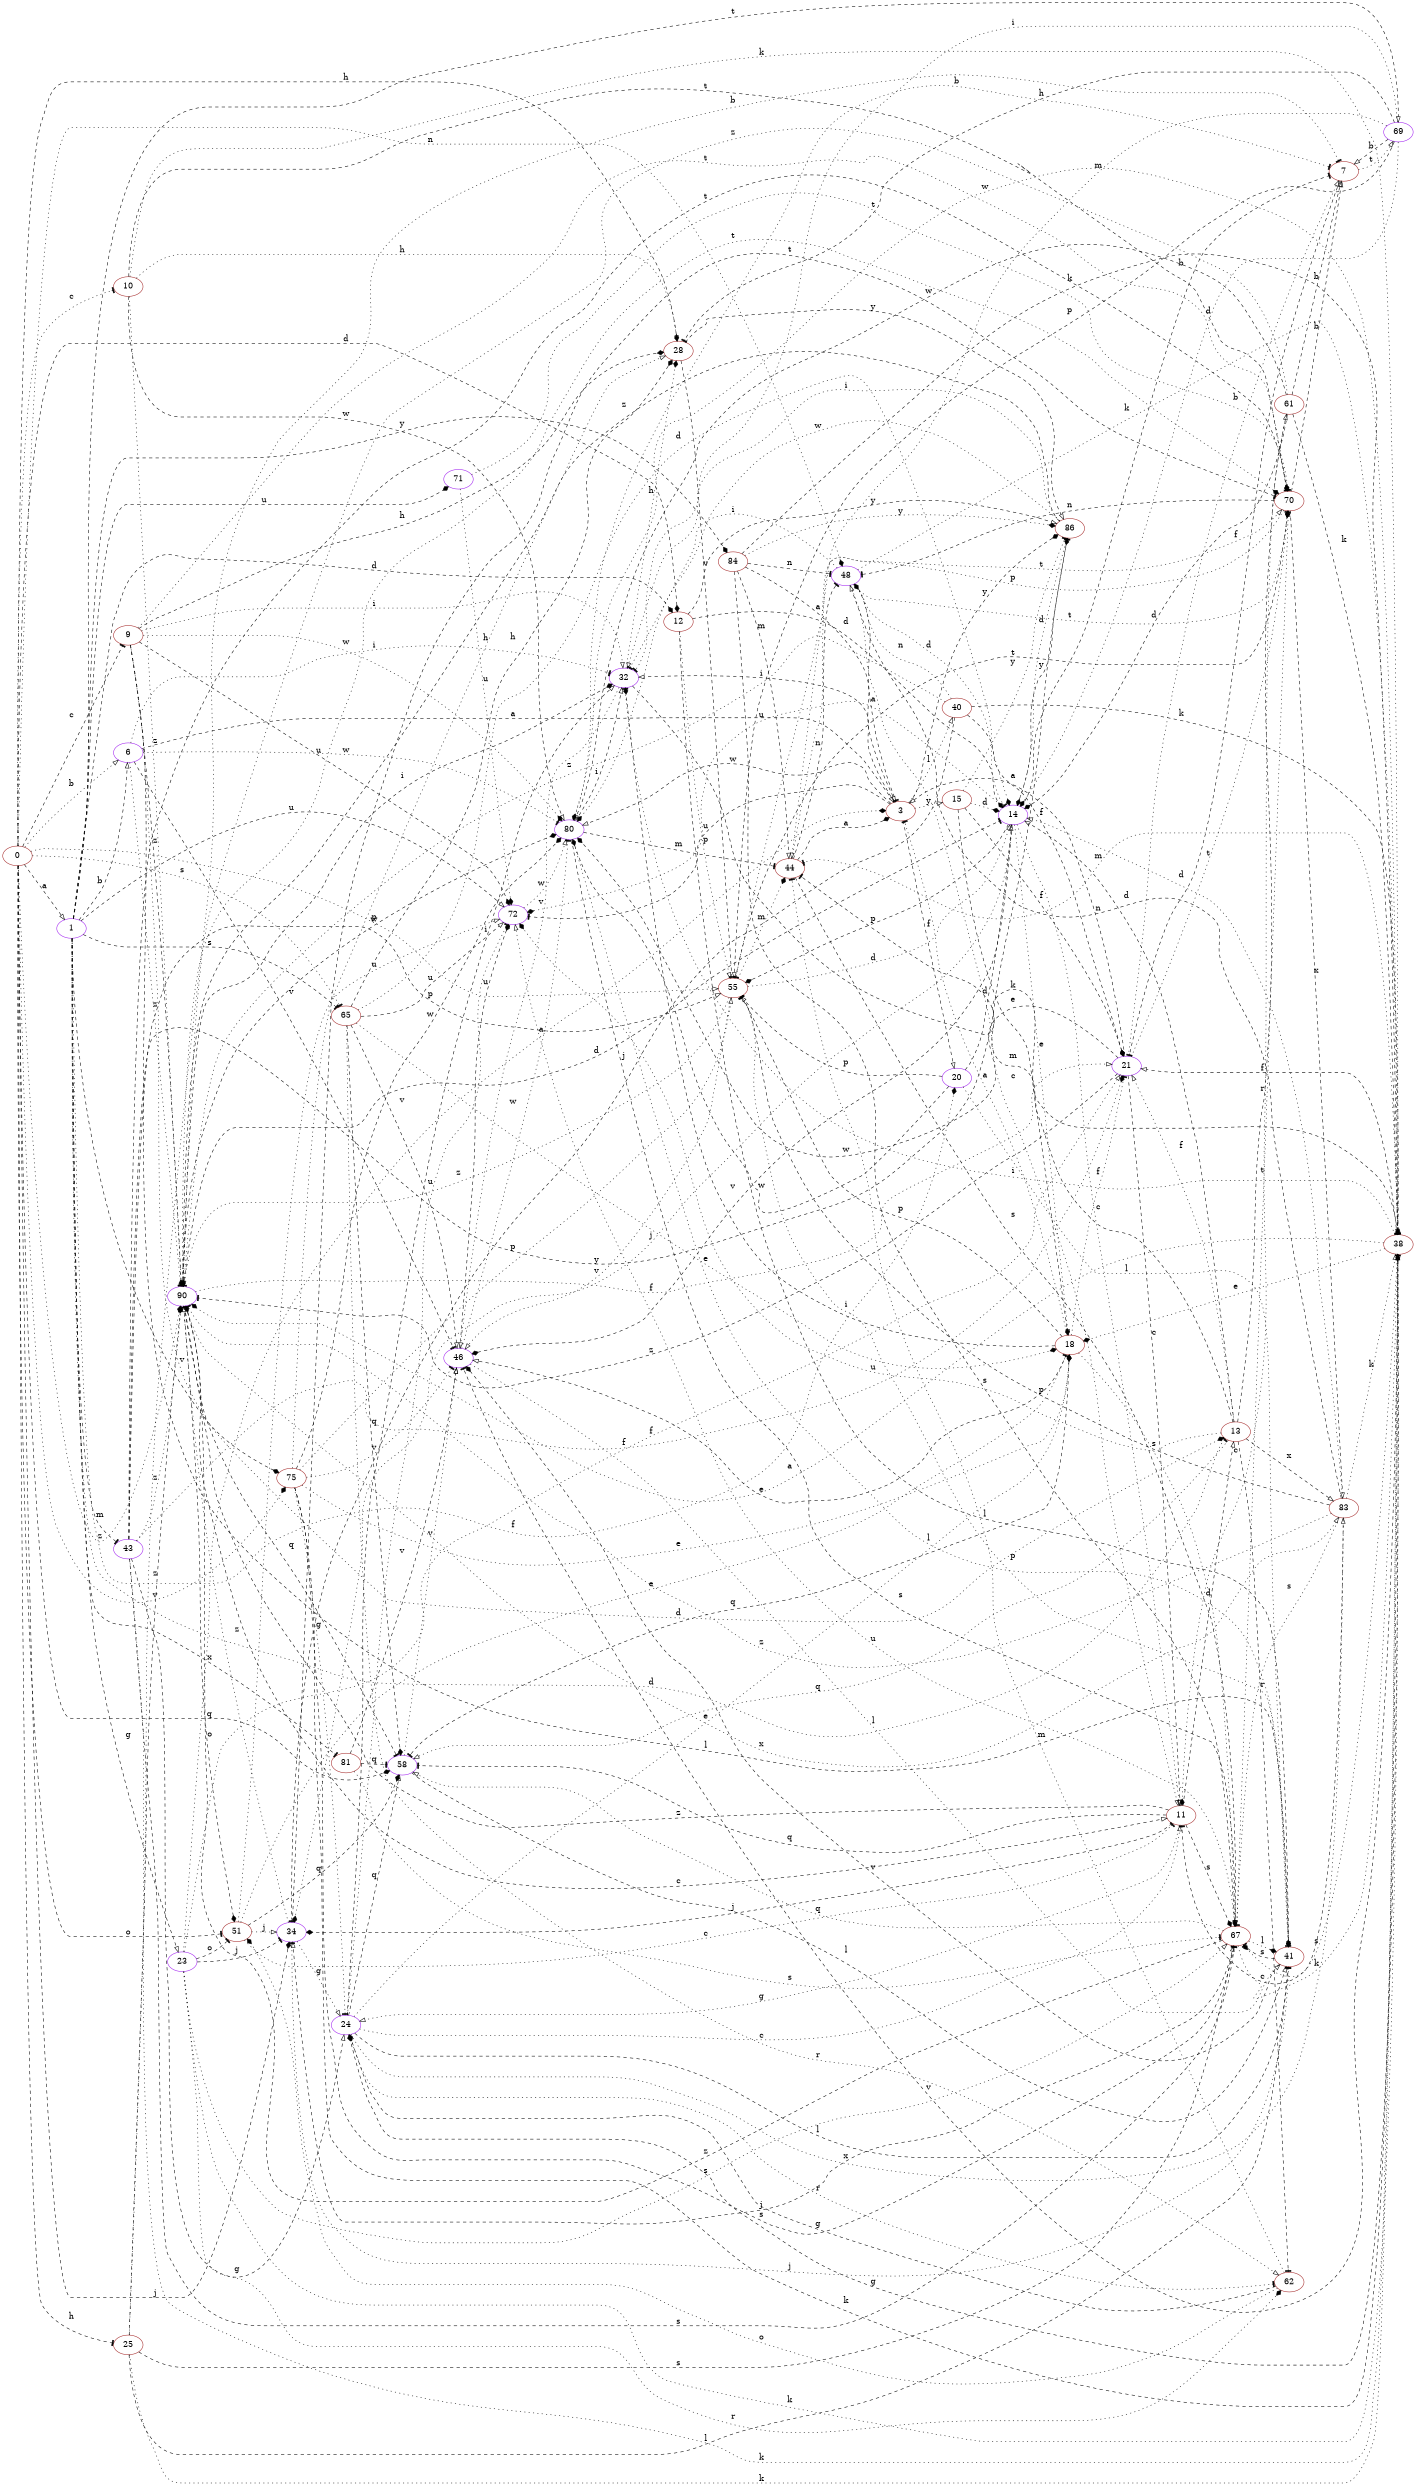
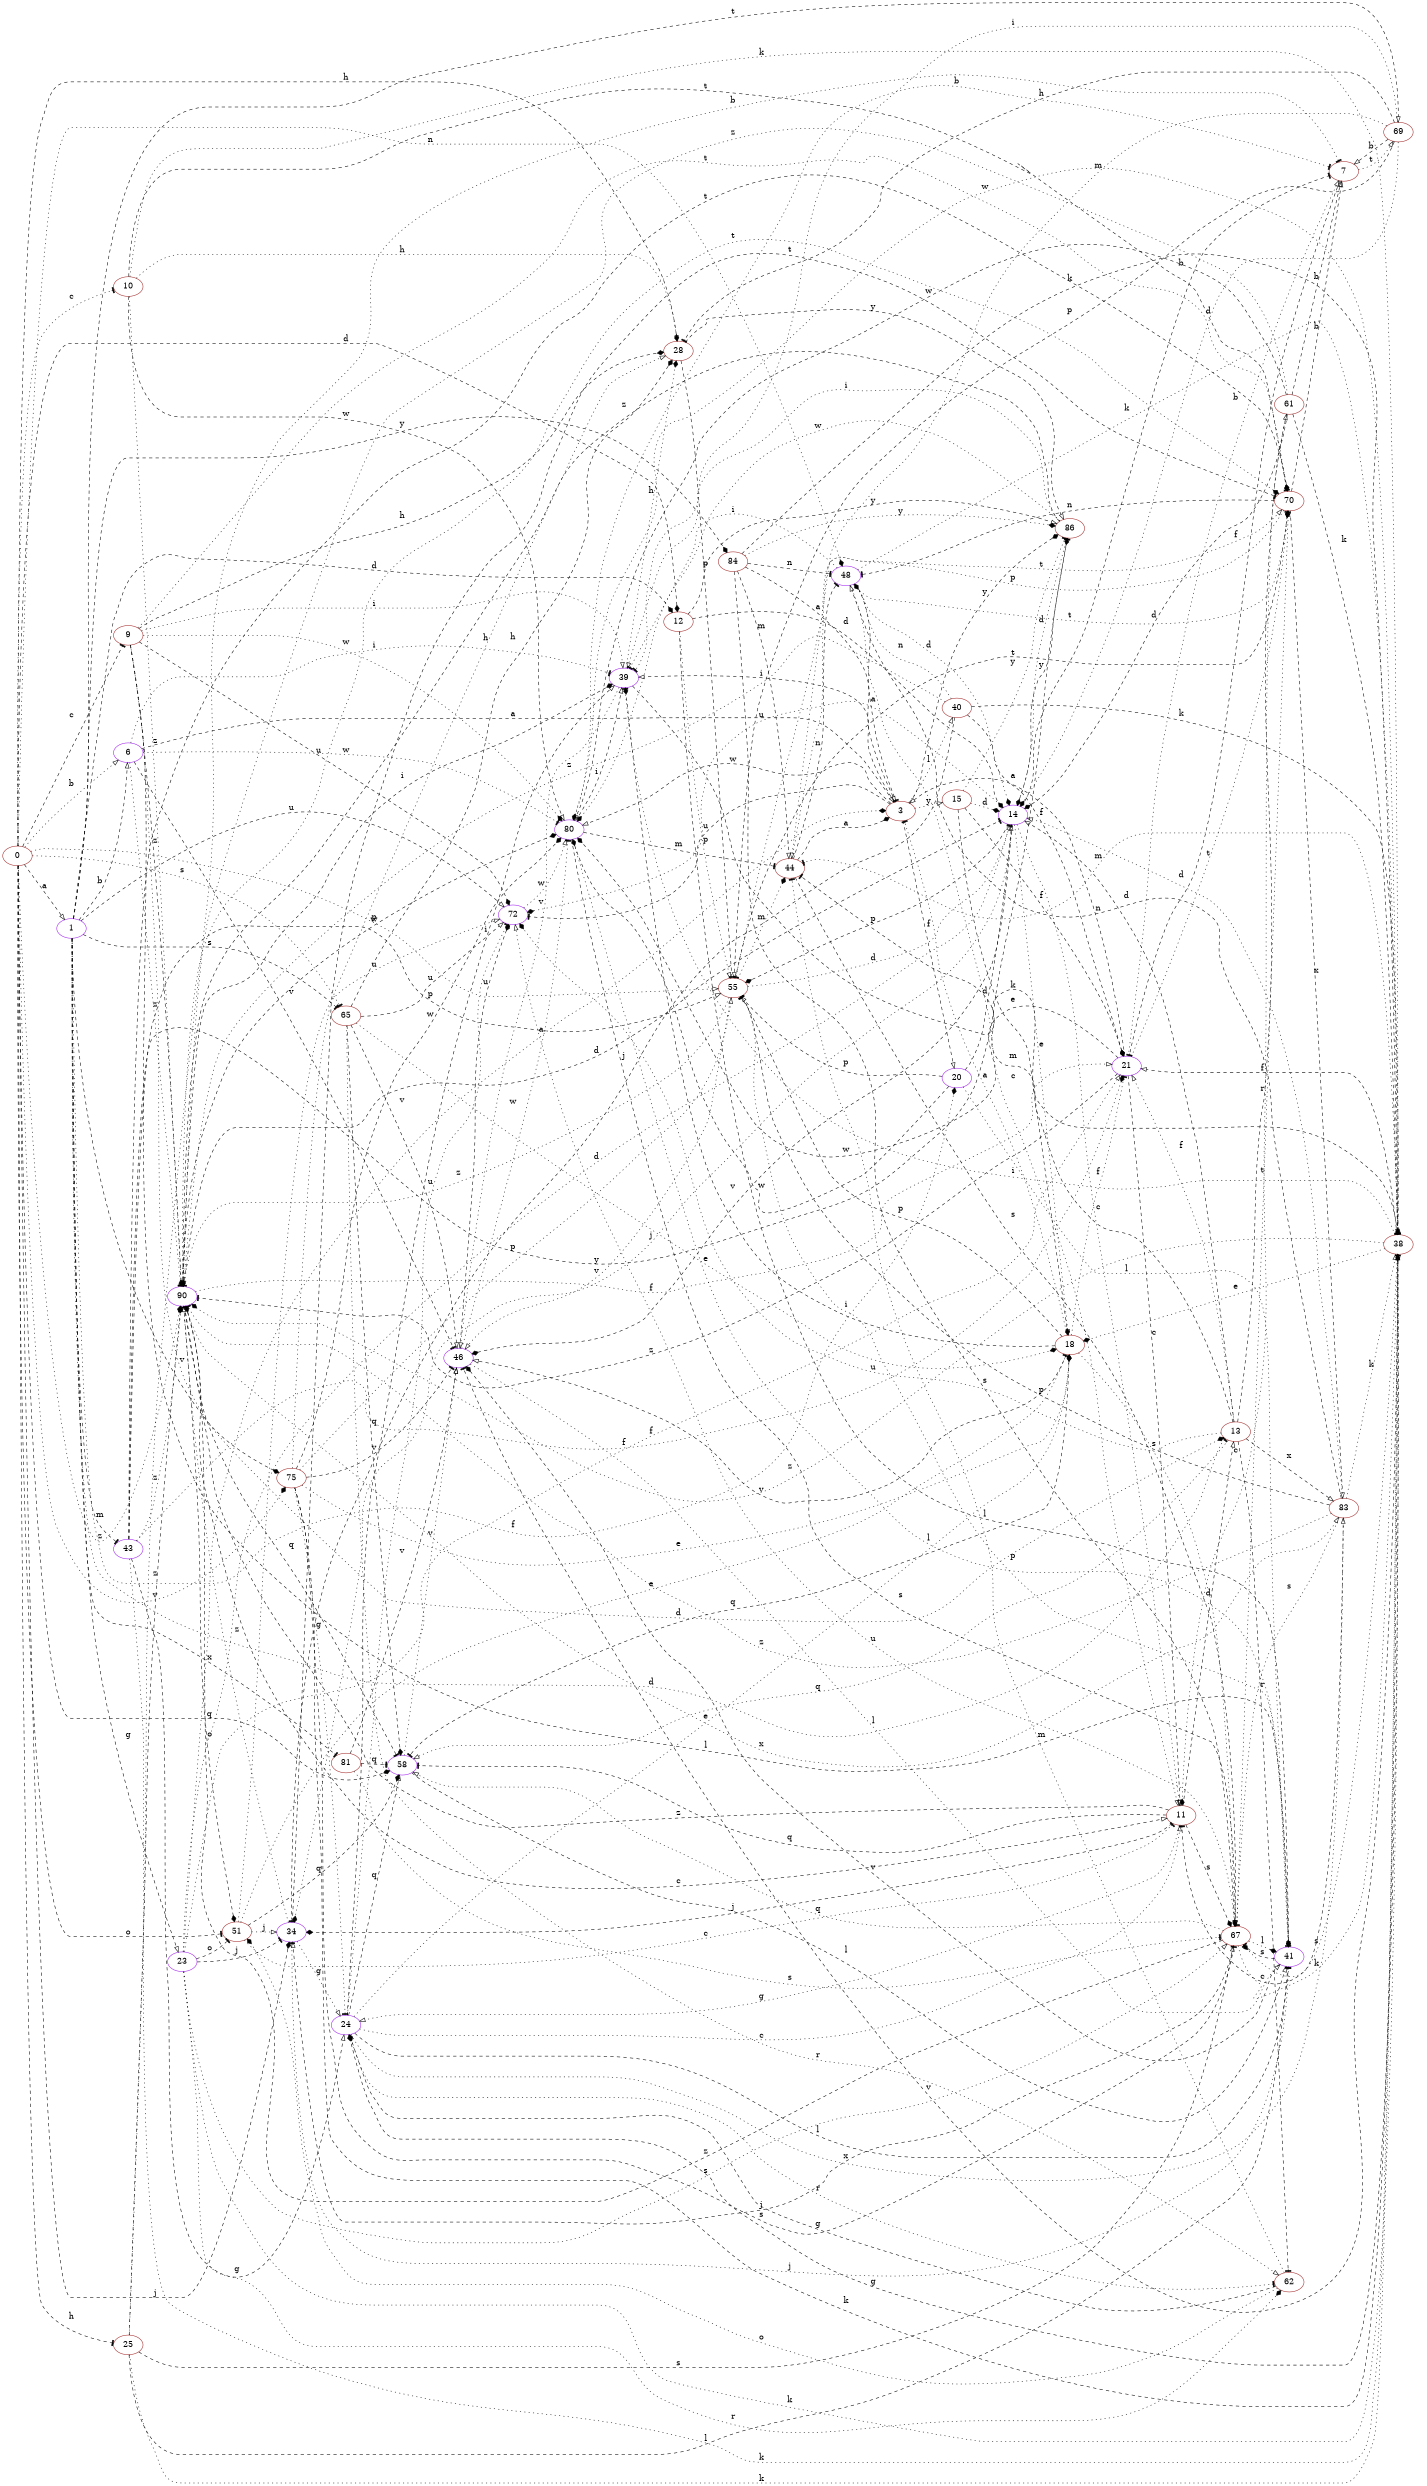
(1398, 132) -> (1398, 132)
(672, 456) -> (443, 1285)
(458, 479) -> none
(706, 564) -> (706, 564)
(624, 678) -> (624, 678)
(390, 1441) -> (390, 1441)
(790, 1466) -> (790, 1466)
(761, 1490) -> (761, 1490)
(1289, 1957) -> (1289, 1957)
(422, 2326) -> none
